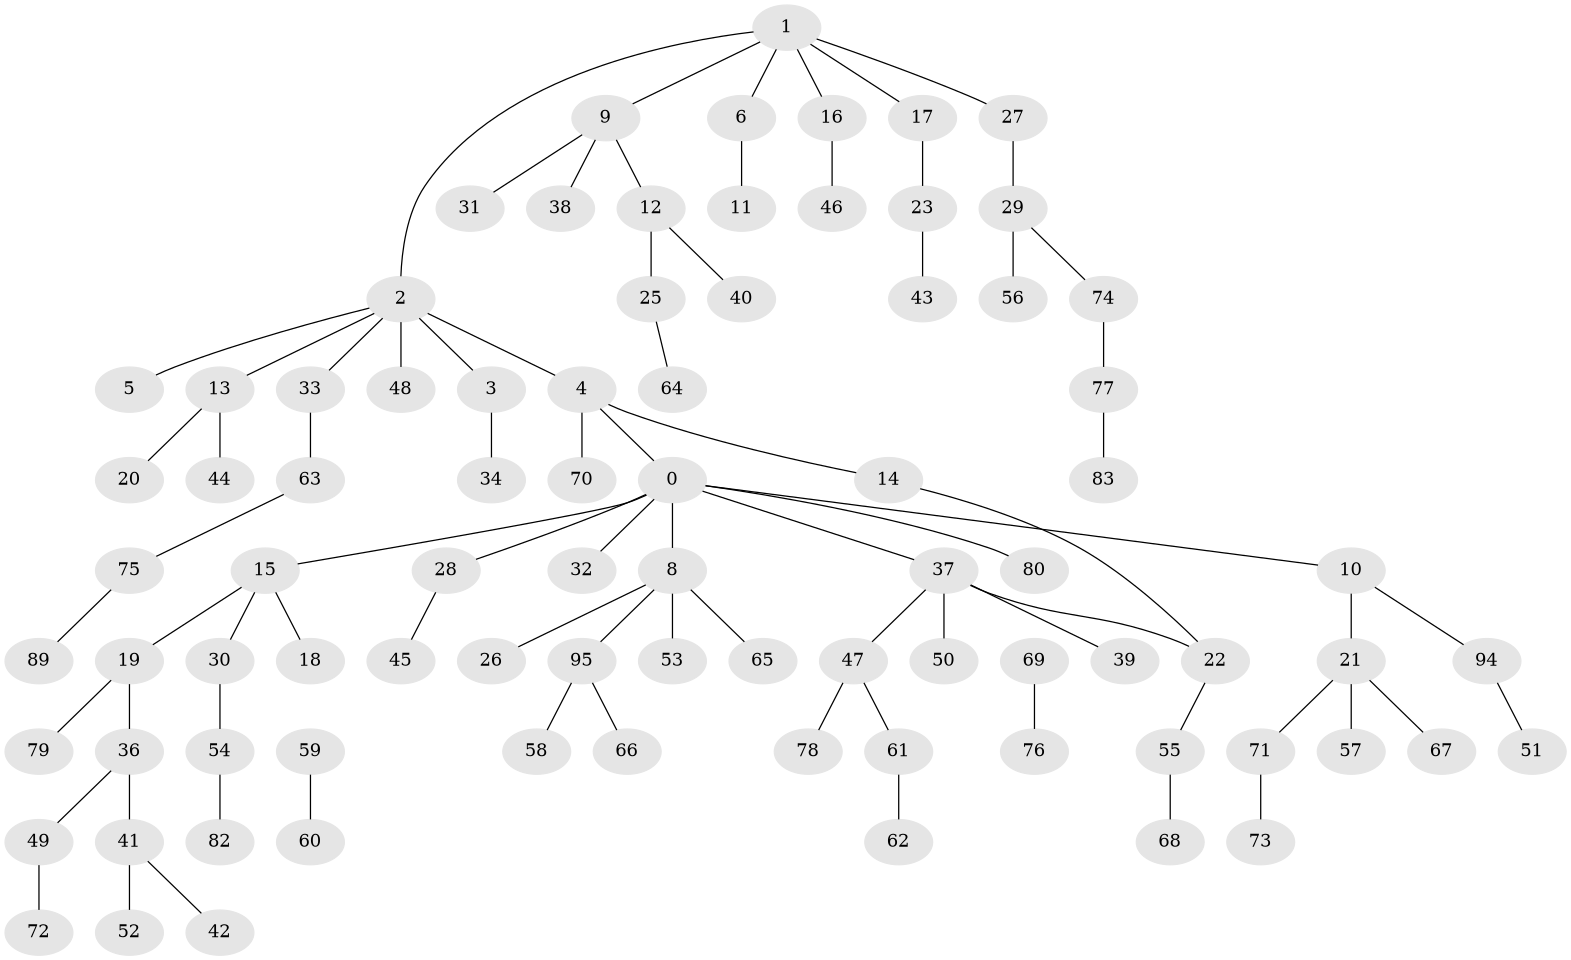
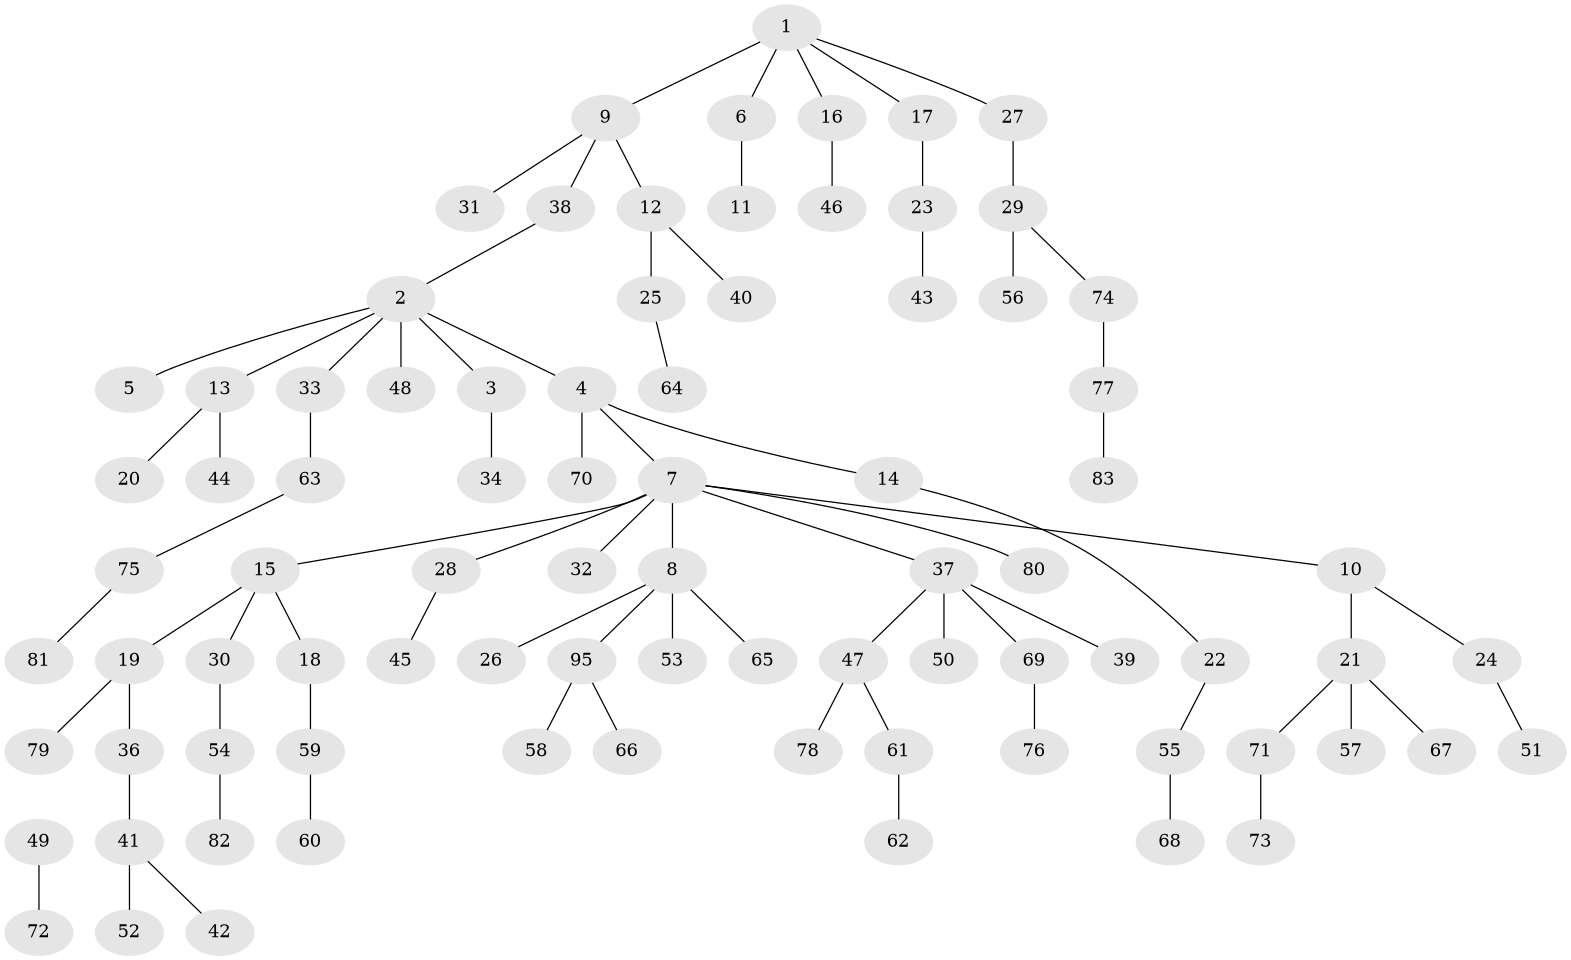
(530, 97) -> (481, 254)
(672, 480) -> (672, 480)
(1080, 616) -> (989, 616)
(39, 661) -> (39, 661)
(1487, 661) -> (1487, 661)
none -> (310, 707)
(84, 797) -> none
